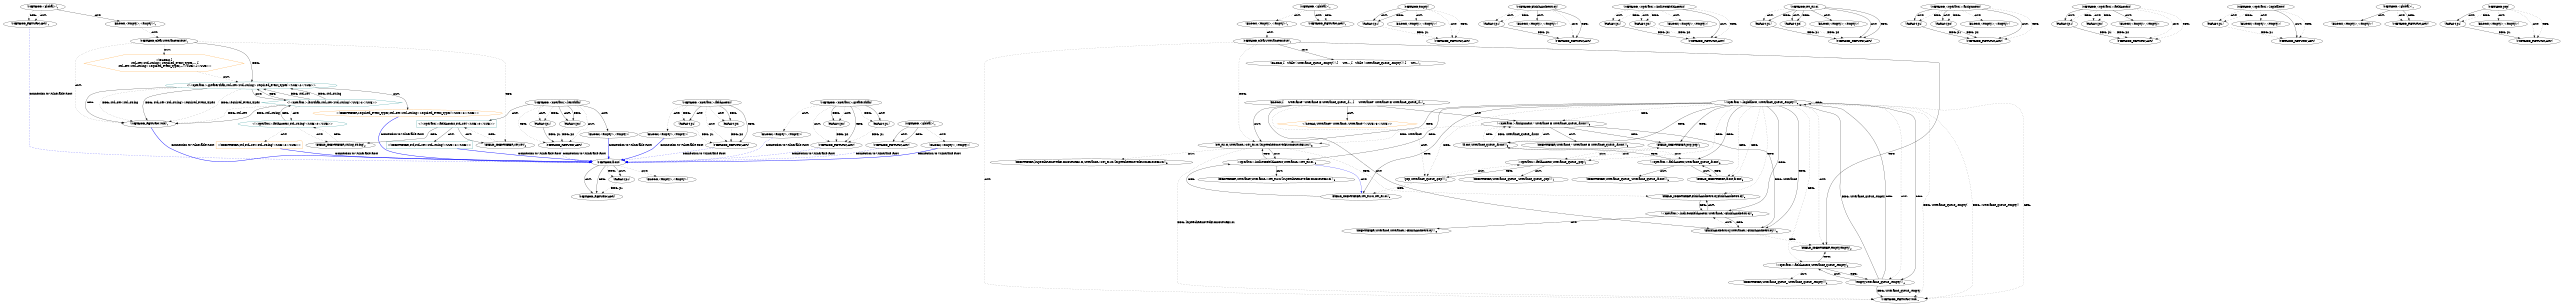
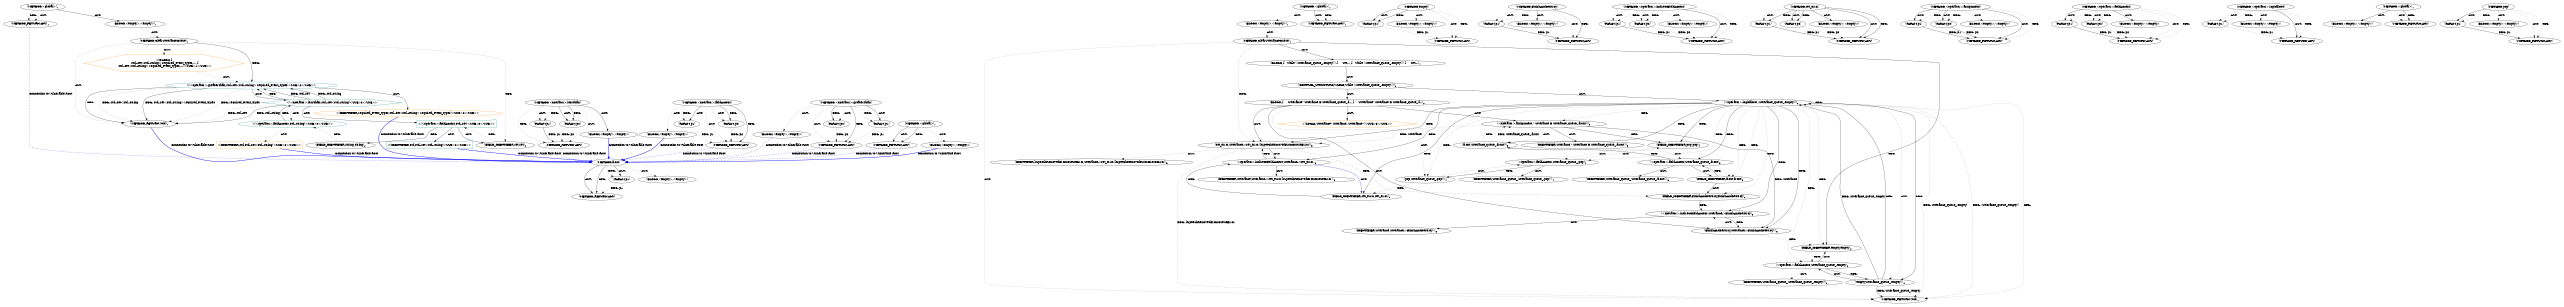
none -> (1347, 85)
(510, 111) -> (351, 120)
(311, 136) -> none
(1823, 180) -> (1823, 180)
(1708, 206) -> (1713, 187)
none -> (1814, 255)
(1827, 257) -> (1827, 257)
